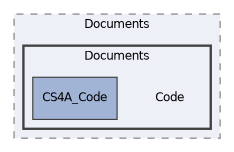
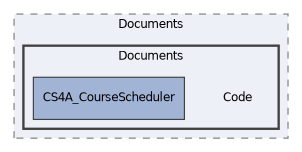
(75, 98) -> (109, 98)
